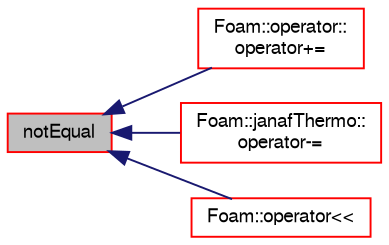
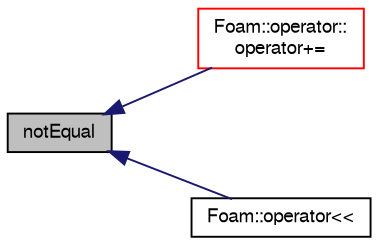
(60, 133) -> (60, 133)
(281, 133) -> none
(281, 218) -> (281, 218)
